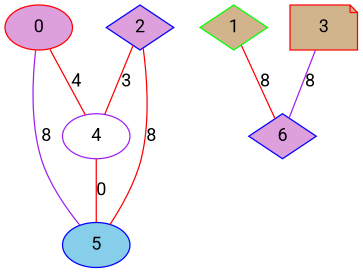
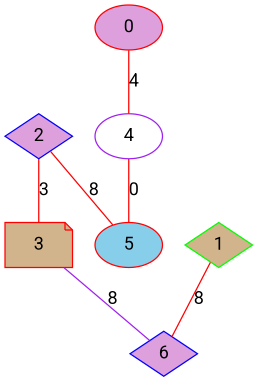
(119, 80) -> (39, 191)
(37, 143) -> none
(96, 245) -> (129, 245)
